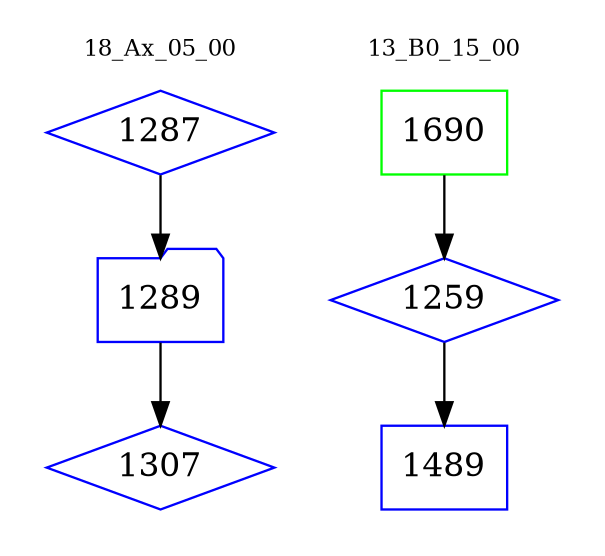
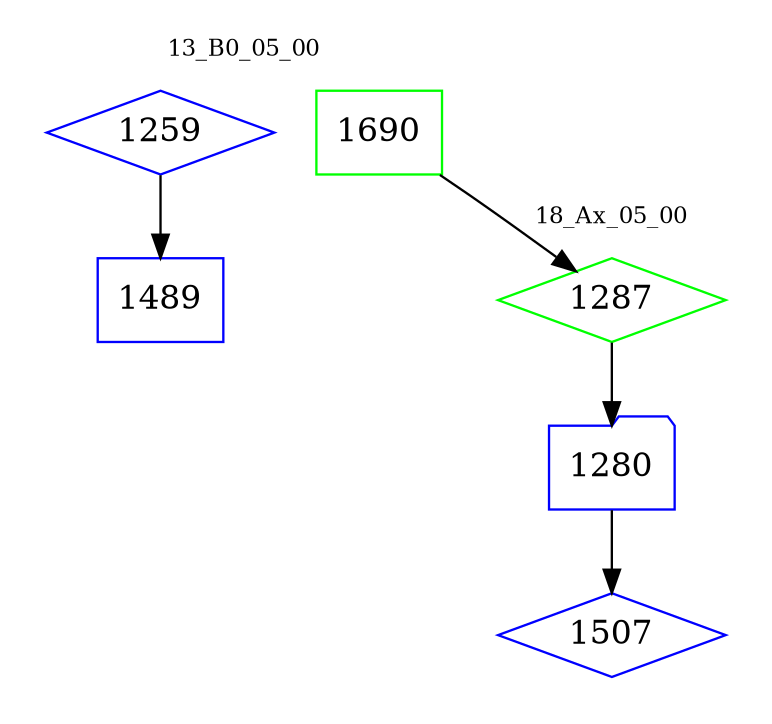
(444, 50) -> (244, 50)
(161, 133) -> (612, 300)
(444, 205) -> (499, 215)
(161, 300) -> (612, 468)
(161, 468) -> (612, 635)
